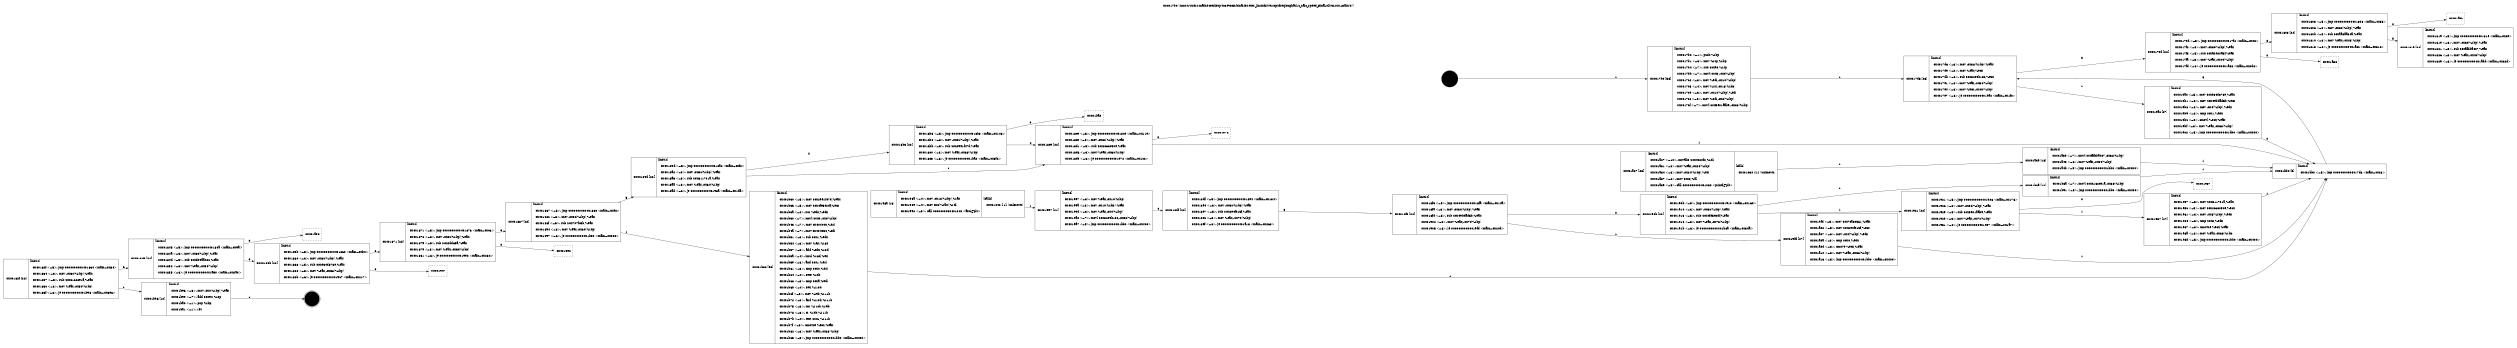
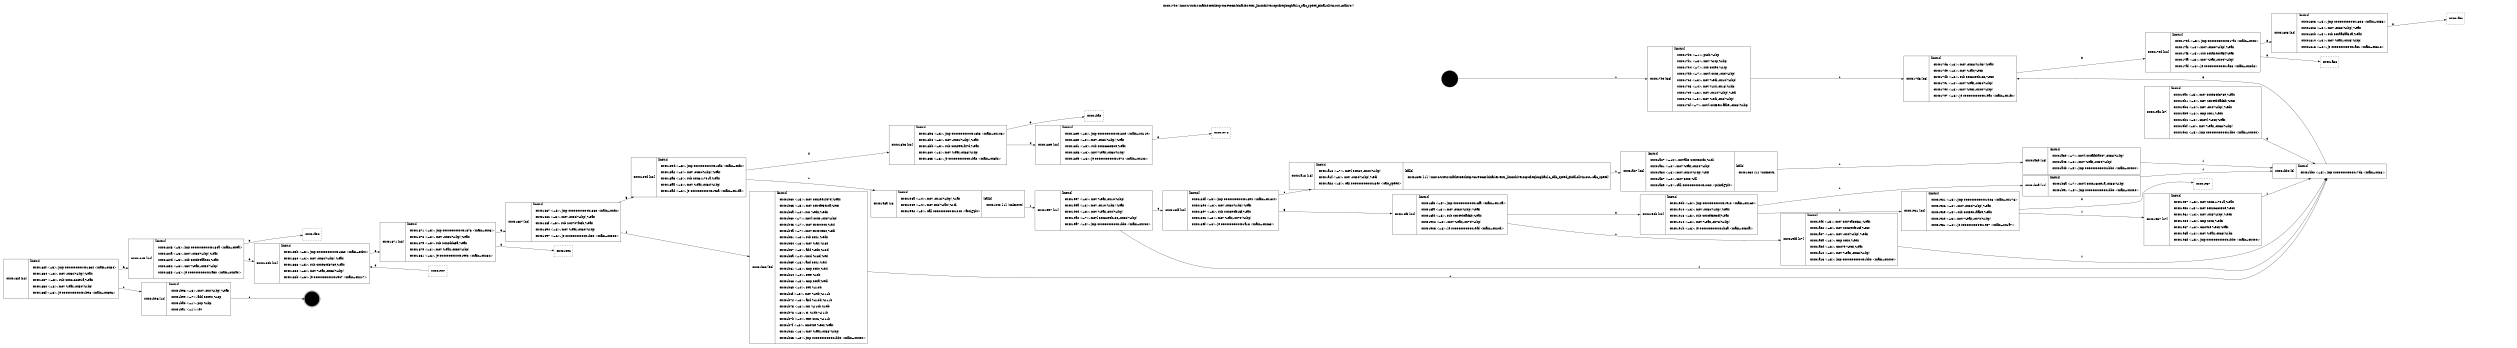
(2455, 48) -> none
(2079, 95) -> none
(1731, 144) -> (1740, 268)
(895, 173) -> (810, 184)
none -> (1450, 176)
(398, 272) -> (400, 269)
